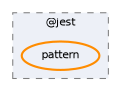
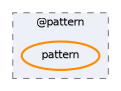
(61, 23) -> (61, 23)
